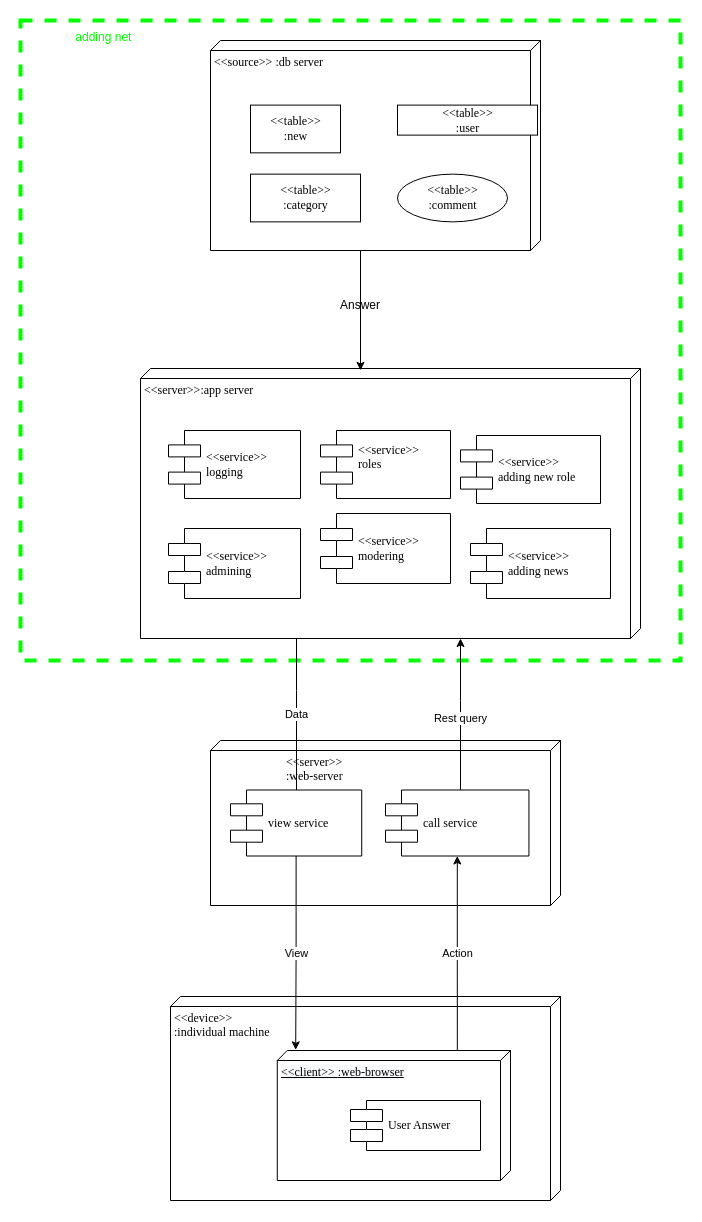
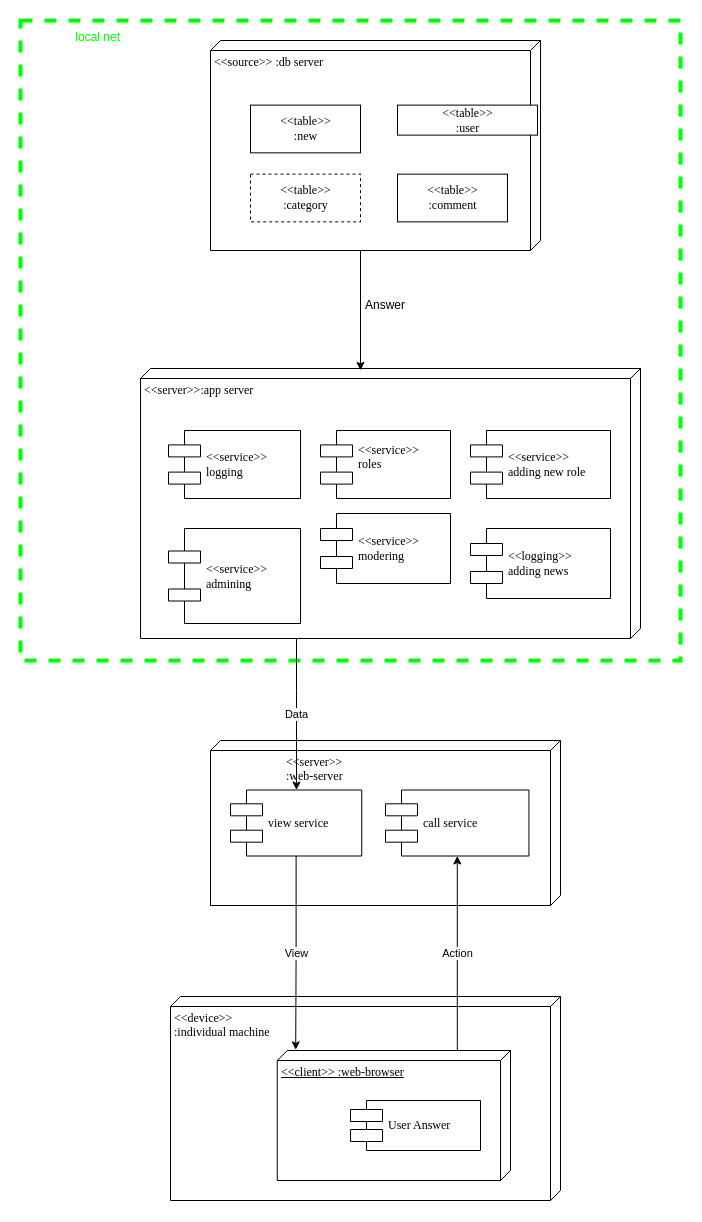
(53, 38) -> (48, 38)
(296, 129) -> (306, 129)
(306, 198) -> (306, 198)
(453, 198) -> (453, 198)
(361, 306) -> (386, 306)
(531, 470) -> (541, 465)
(235, 564) -> (235, 576)
(544, 564) -> (542, 564)
(461, 718) -> none
(297, 785) -> (297, 782)
